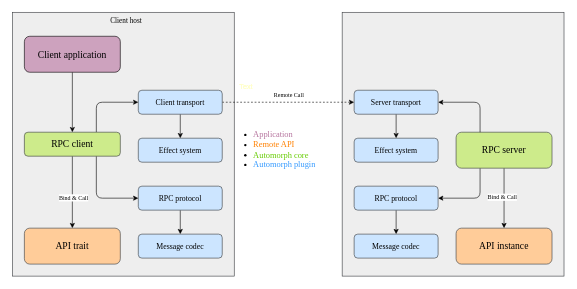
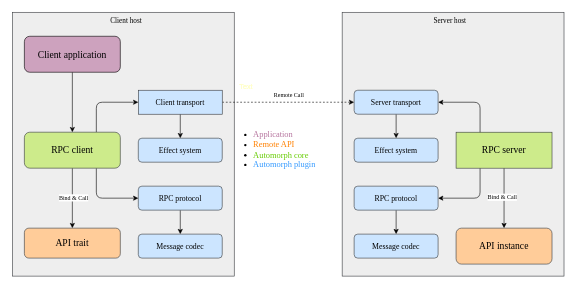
none -> (450, 21)
(180, 102) -> (180, 102)
(72, 144) -> (72, 150)
(504, 150) -> (504, 150)
(72, 246) -> (72, 243)
